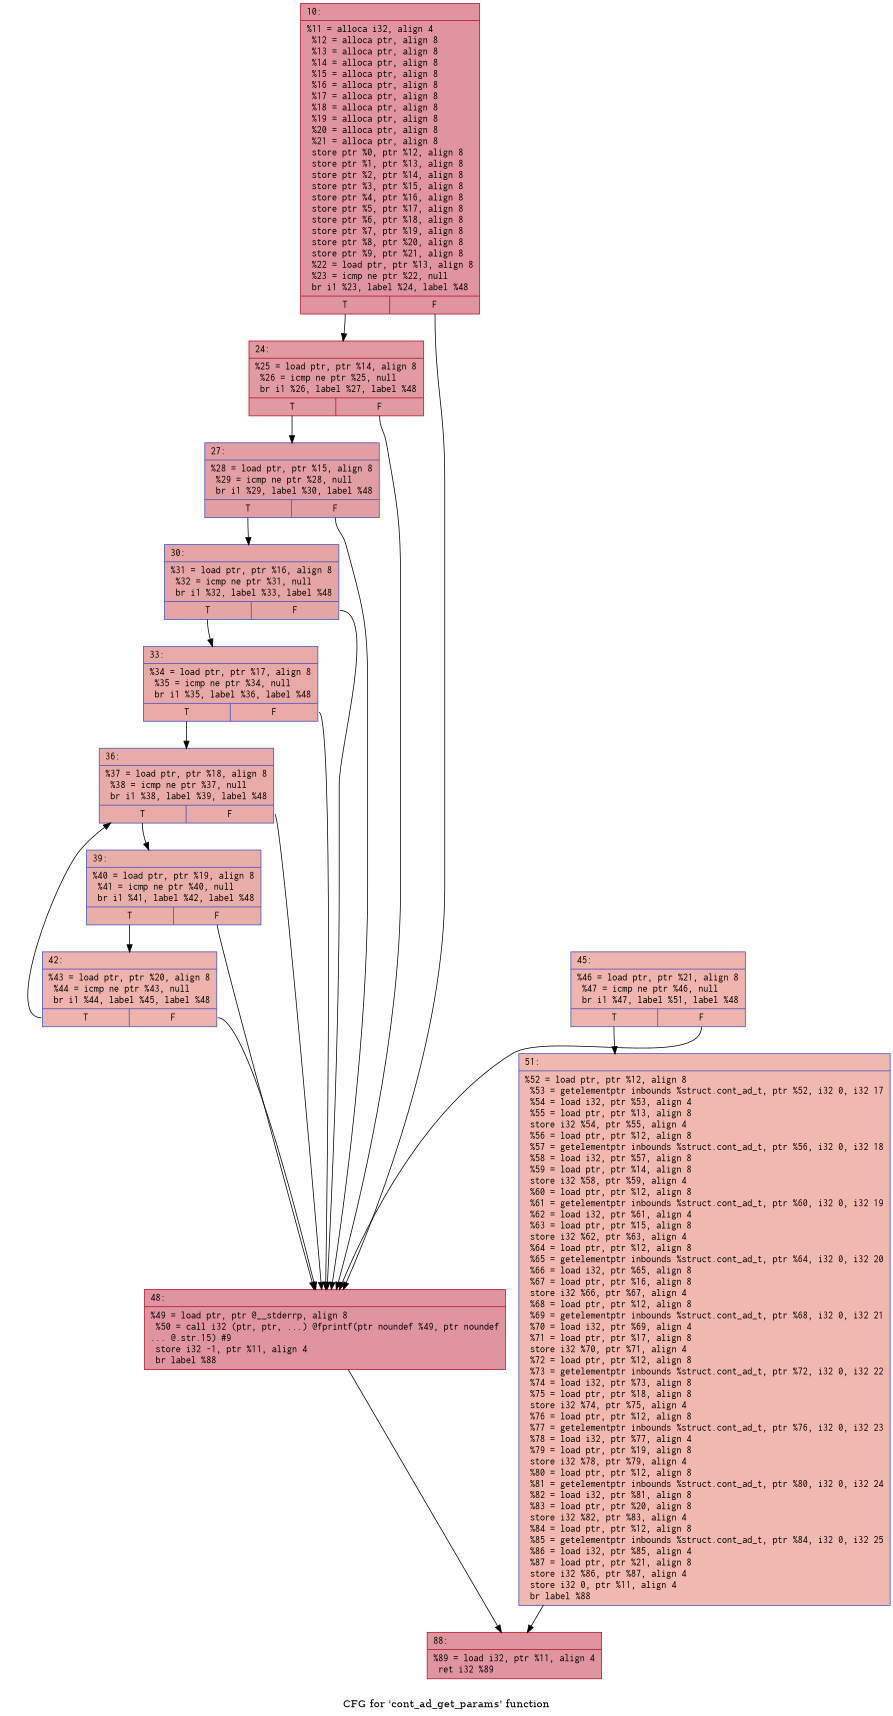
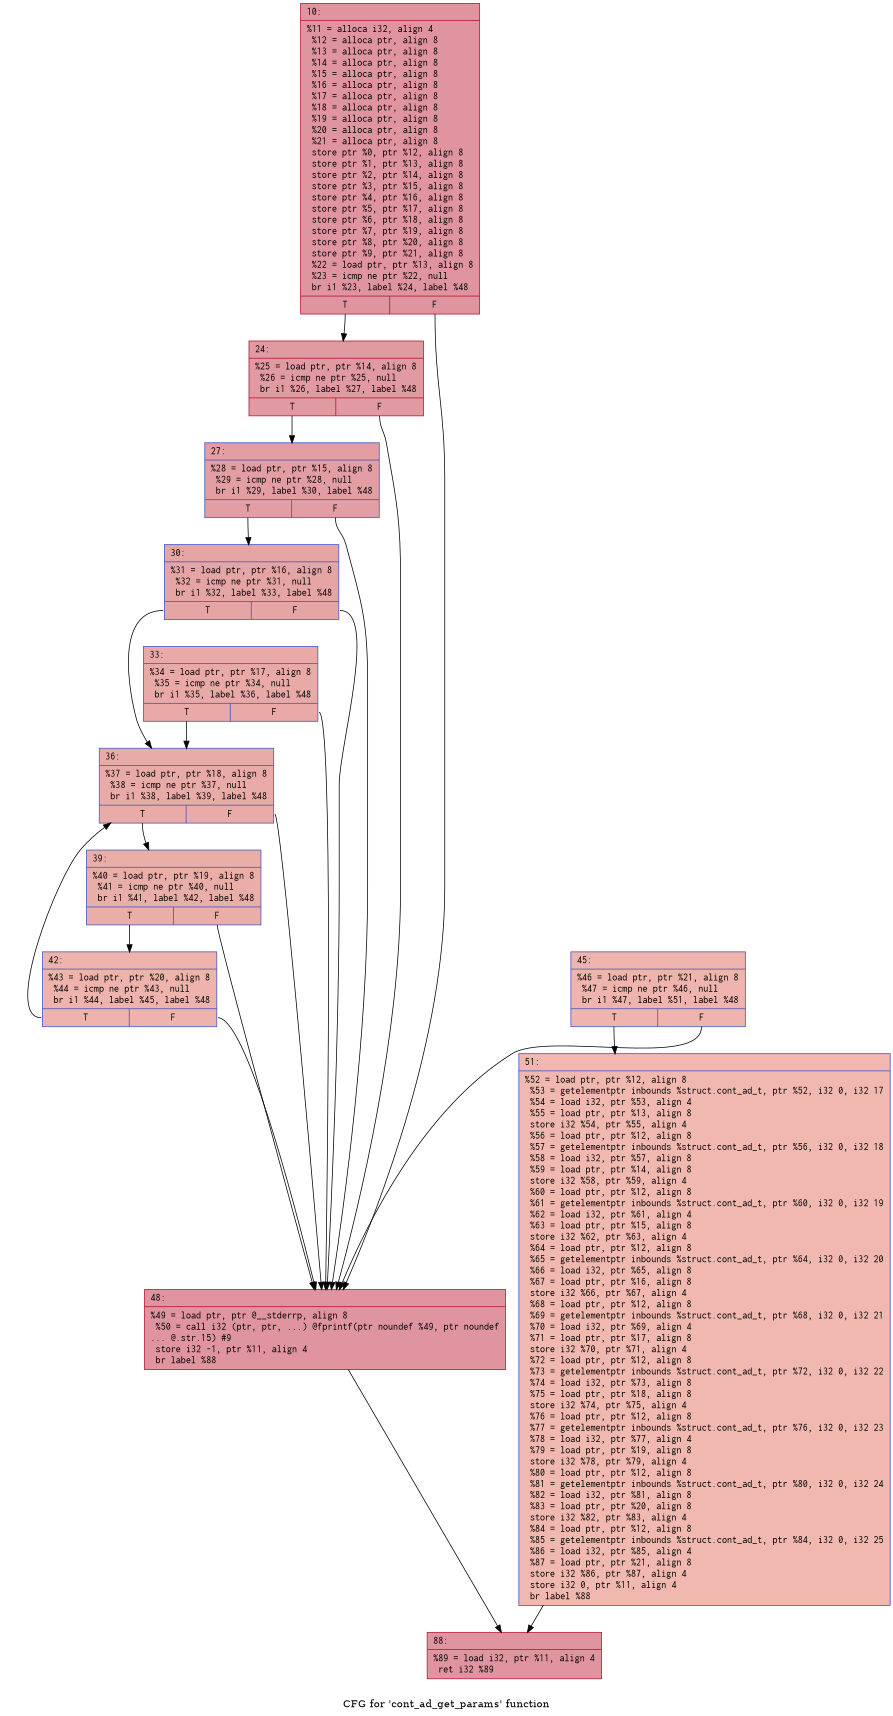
(208, 629) -> (129, 669)
